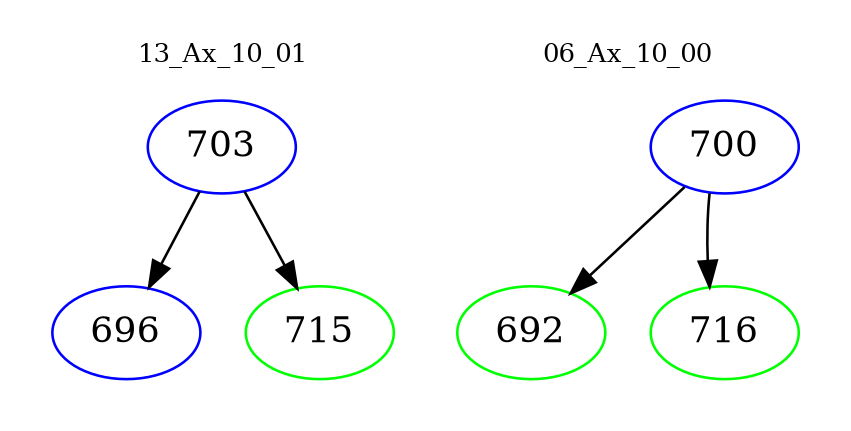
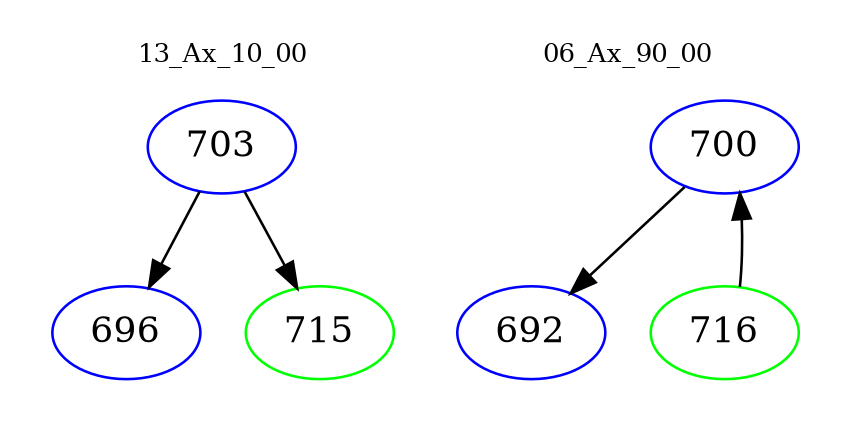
(223, 55) -> (223, 55)
(628, 55) -> (628, 55)
(707, 227) -> (742, 253)
(531, 333) -> (531, 333)
